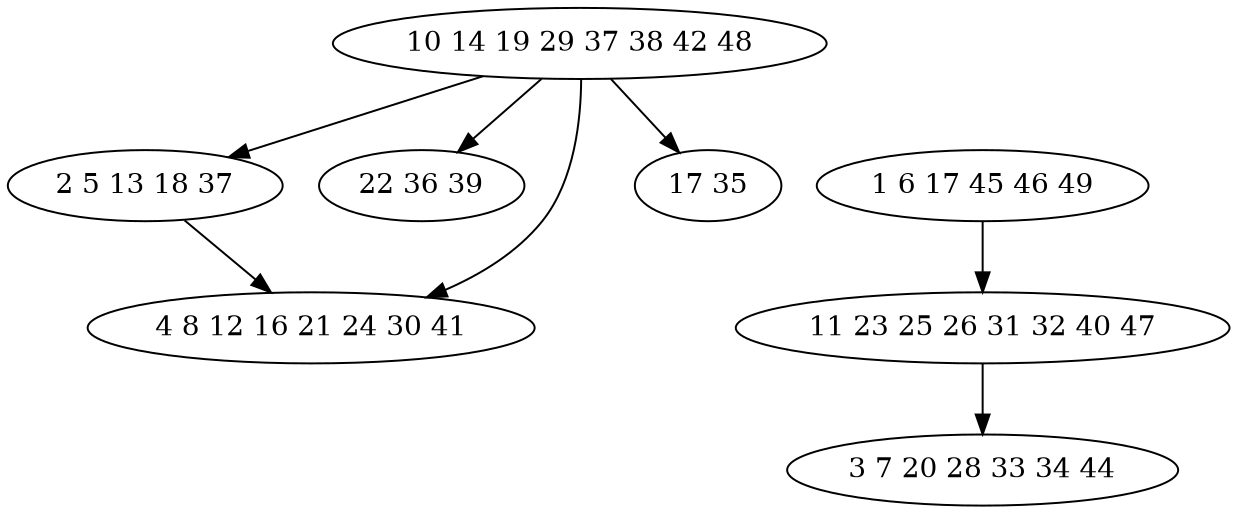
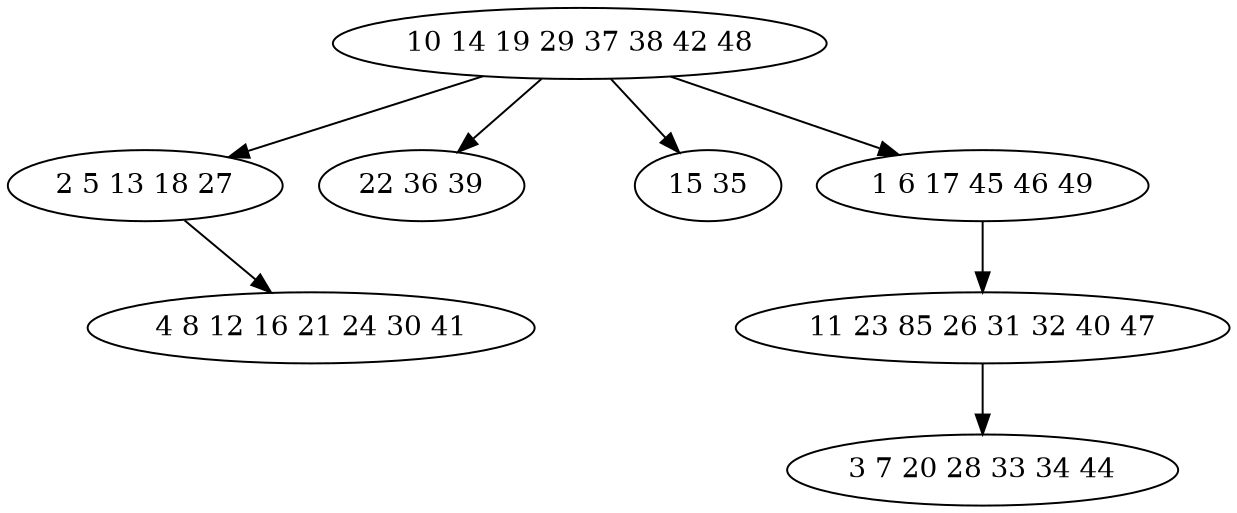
(145, 186) -> (145, 186)
(708, 186) -> (708, 186)
(550, 209) -> (775, 112)
(983, 328) -> (983, 328)
